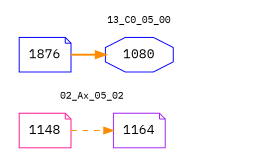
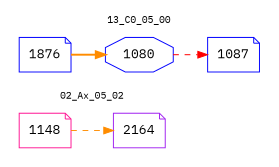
none -> (234, 55)
(139, 131) -> (139, 131)
